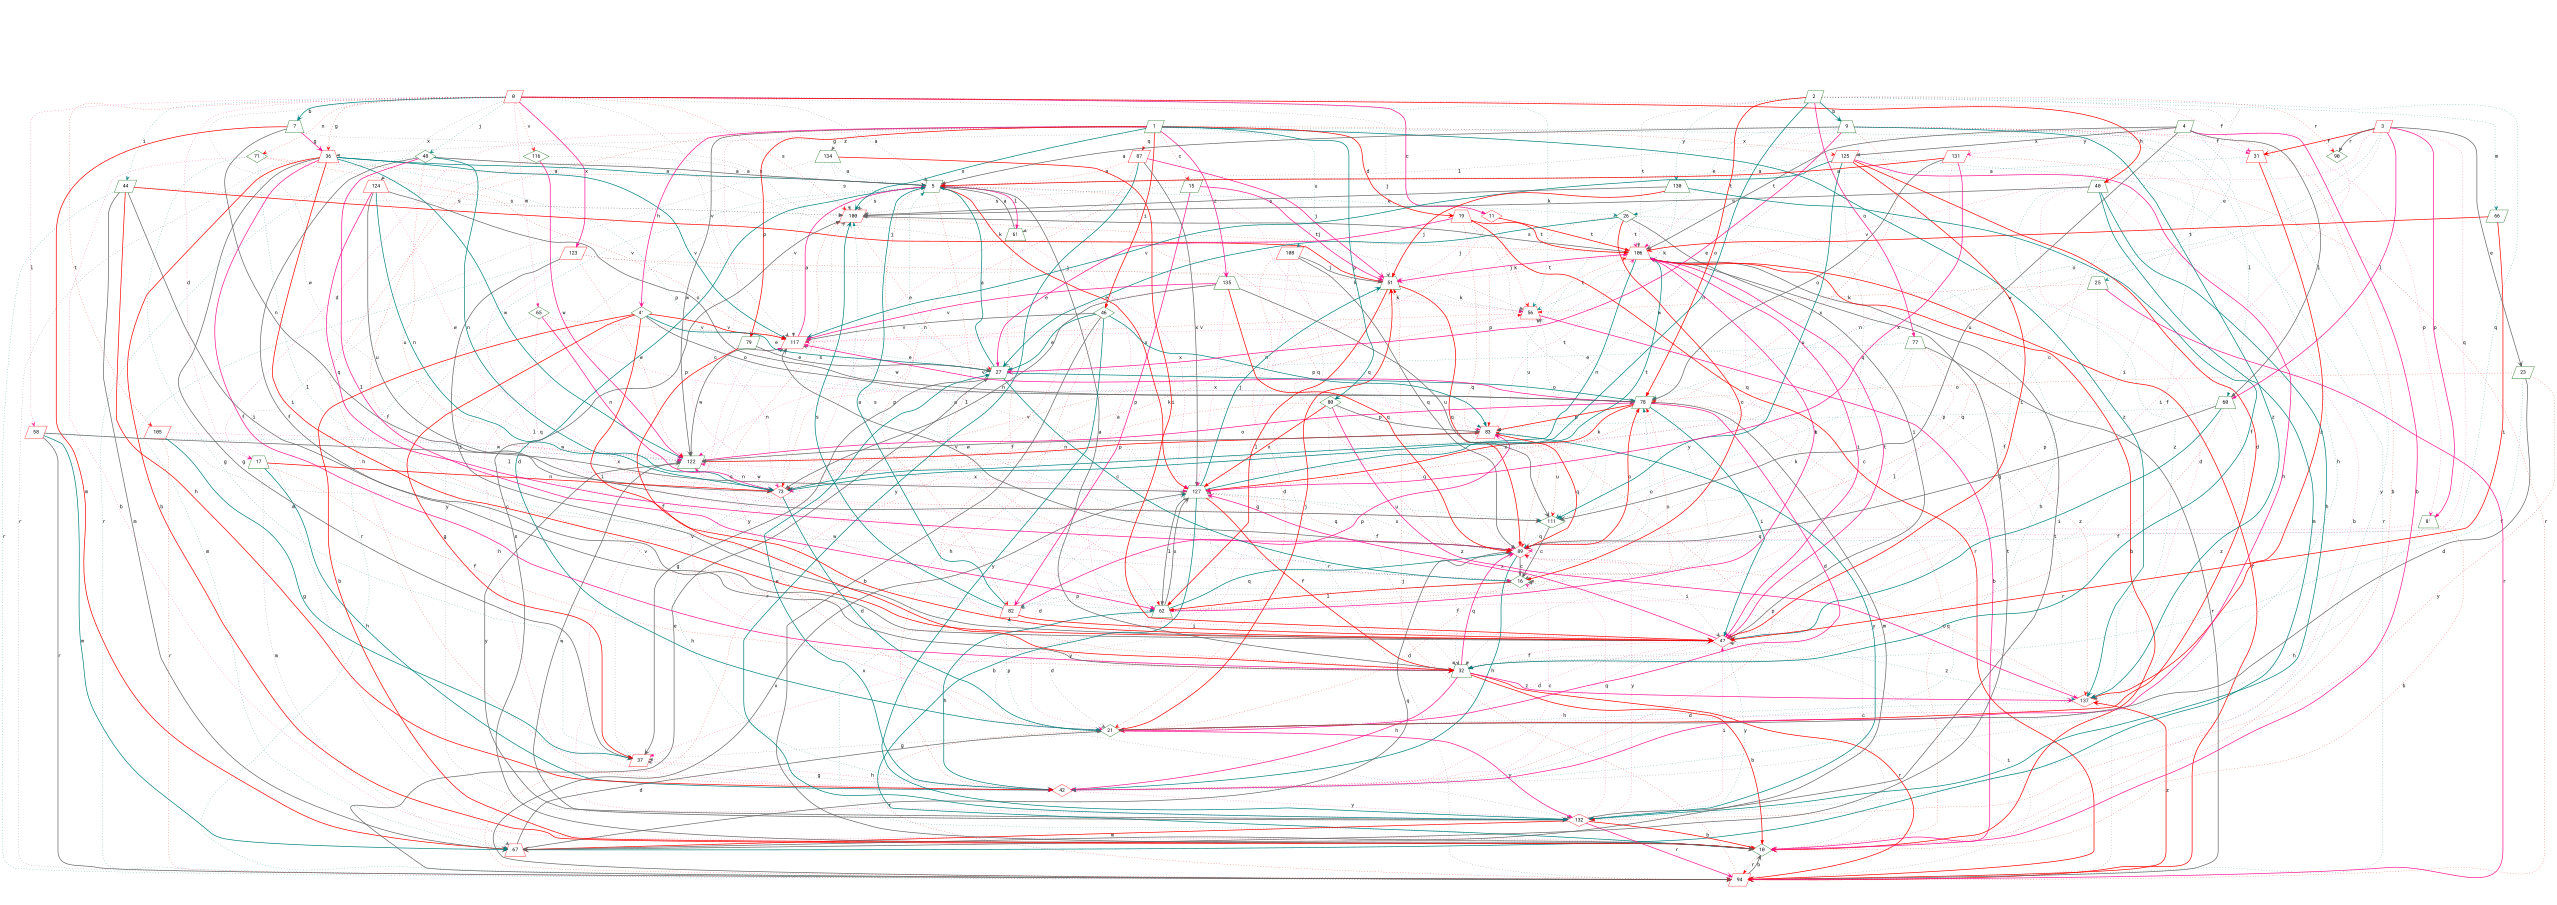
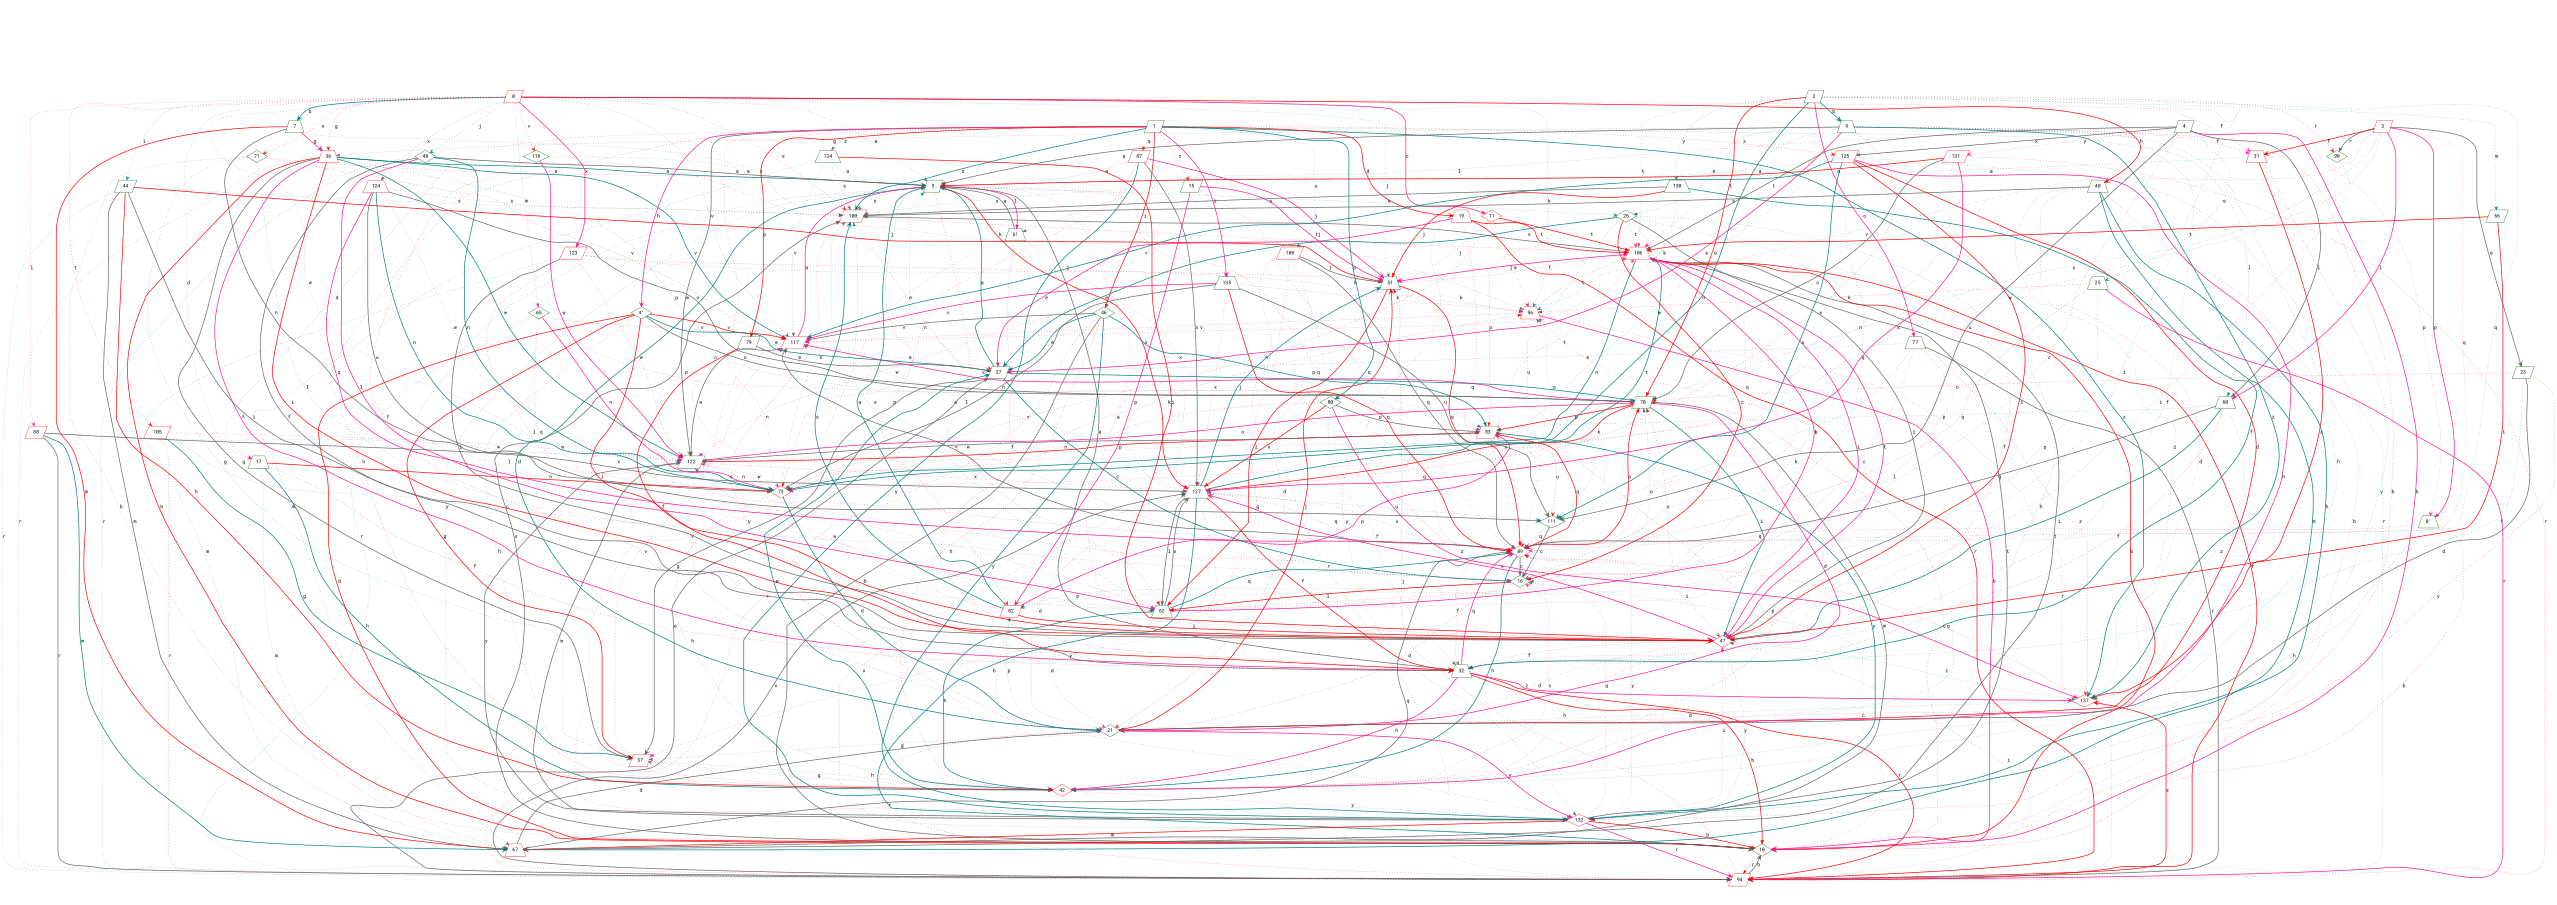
(1694, 465) -> (1345, 525)
(882, 503) -> none
